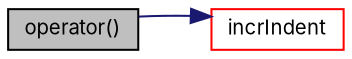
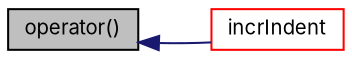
(165, 16) -> (185, 43)
